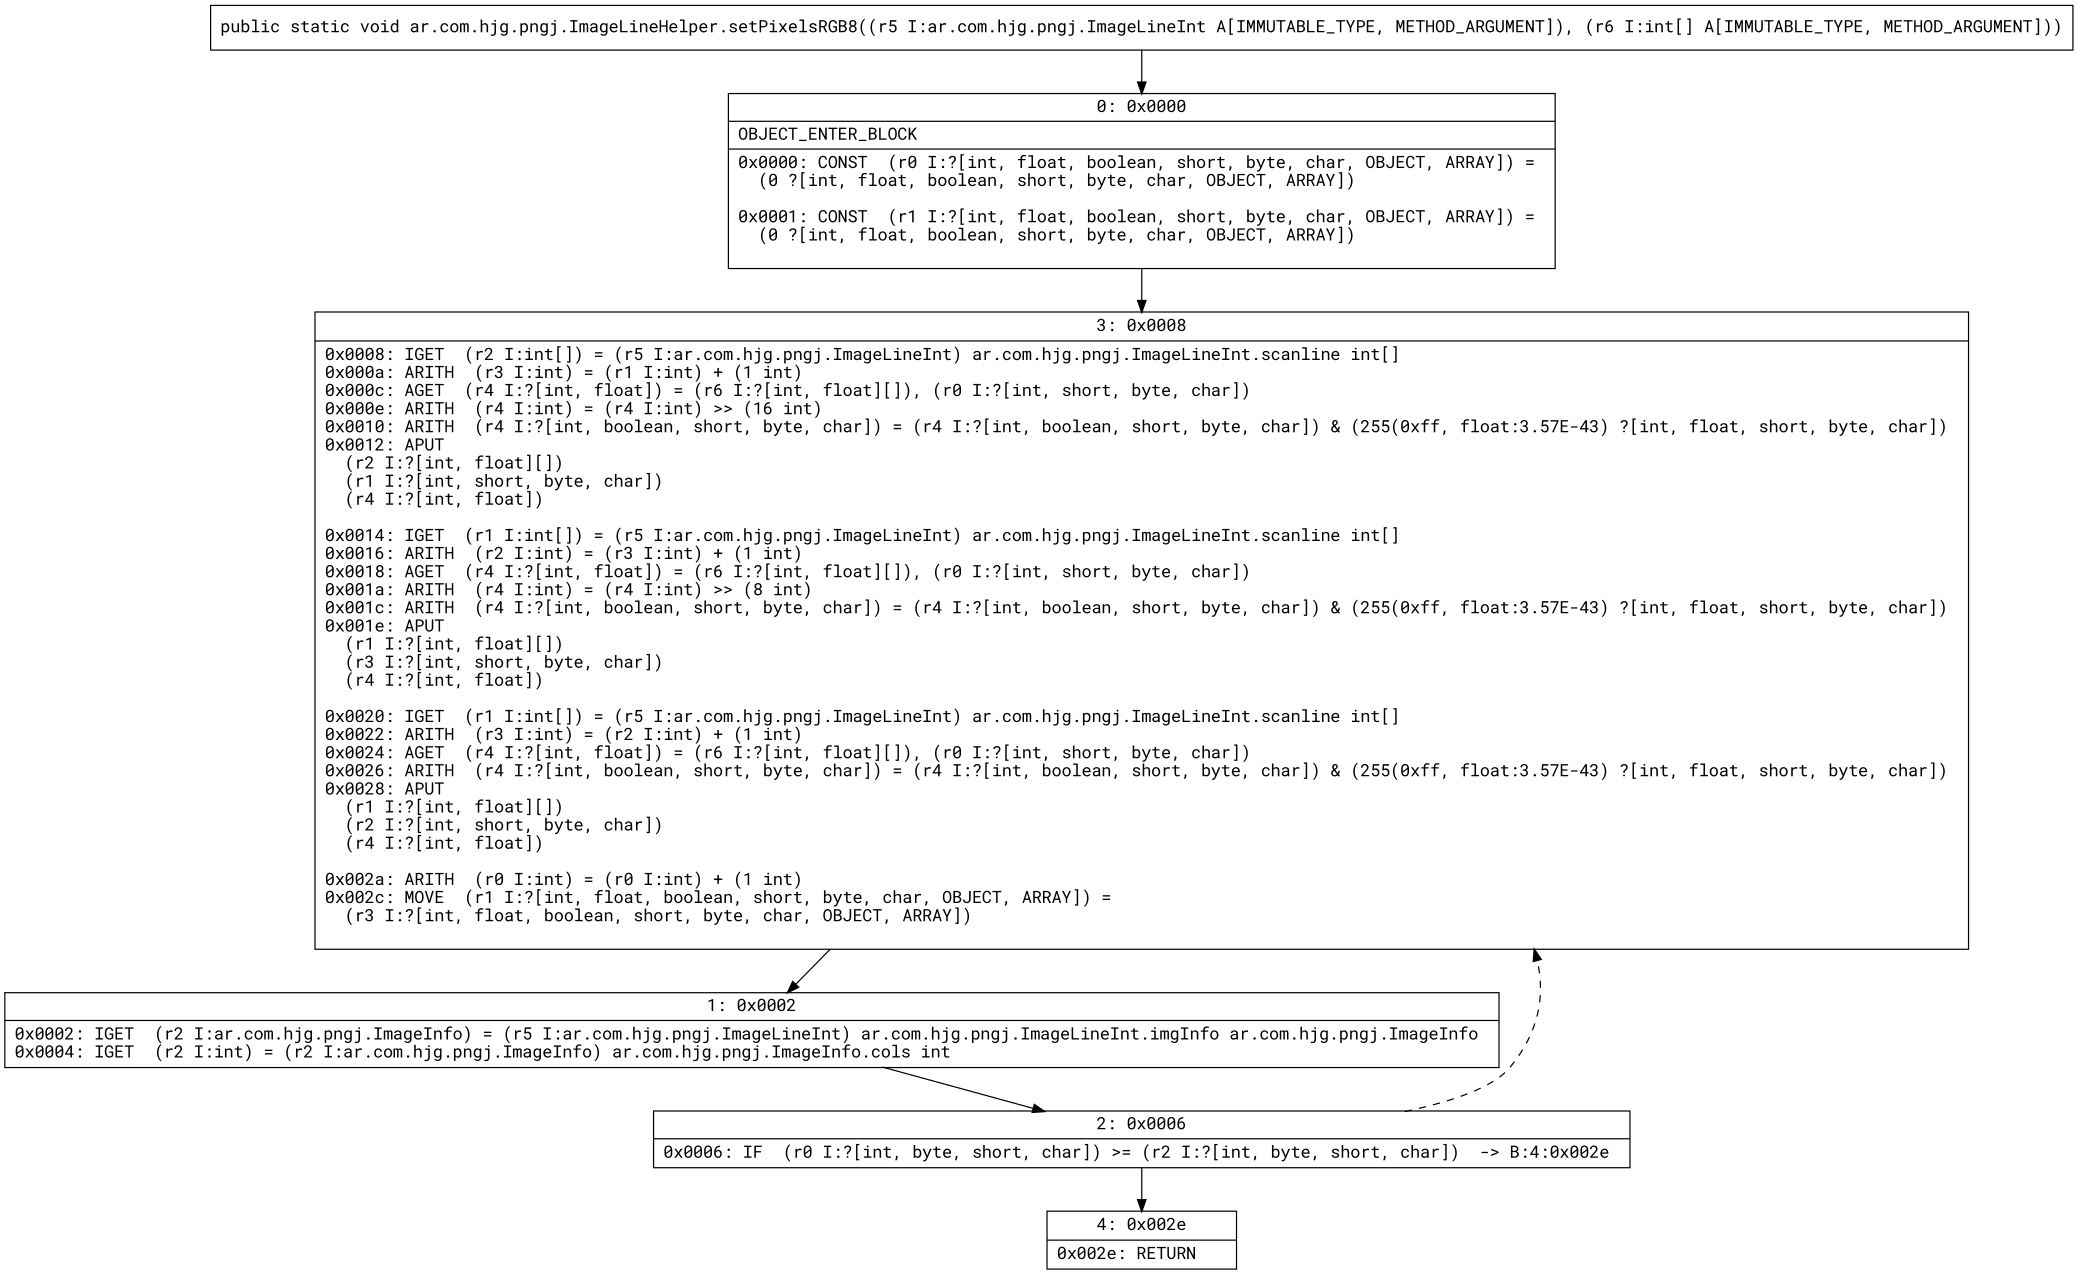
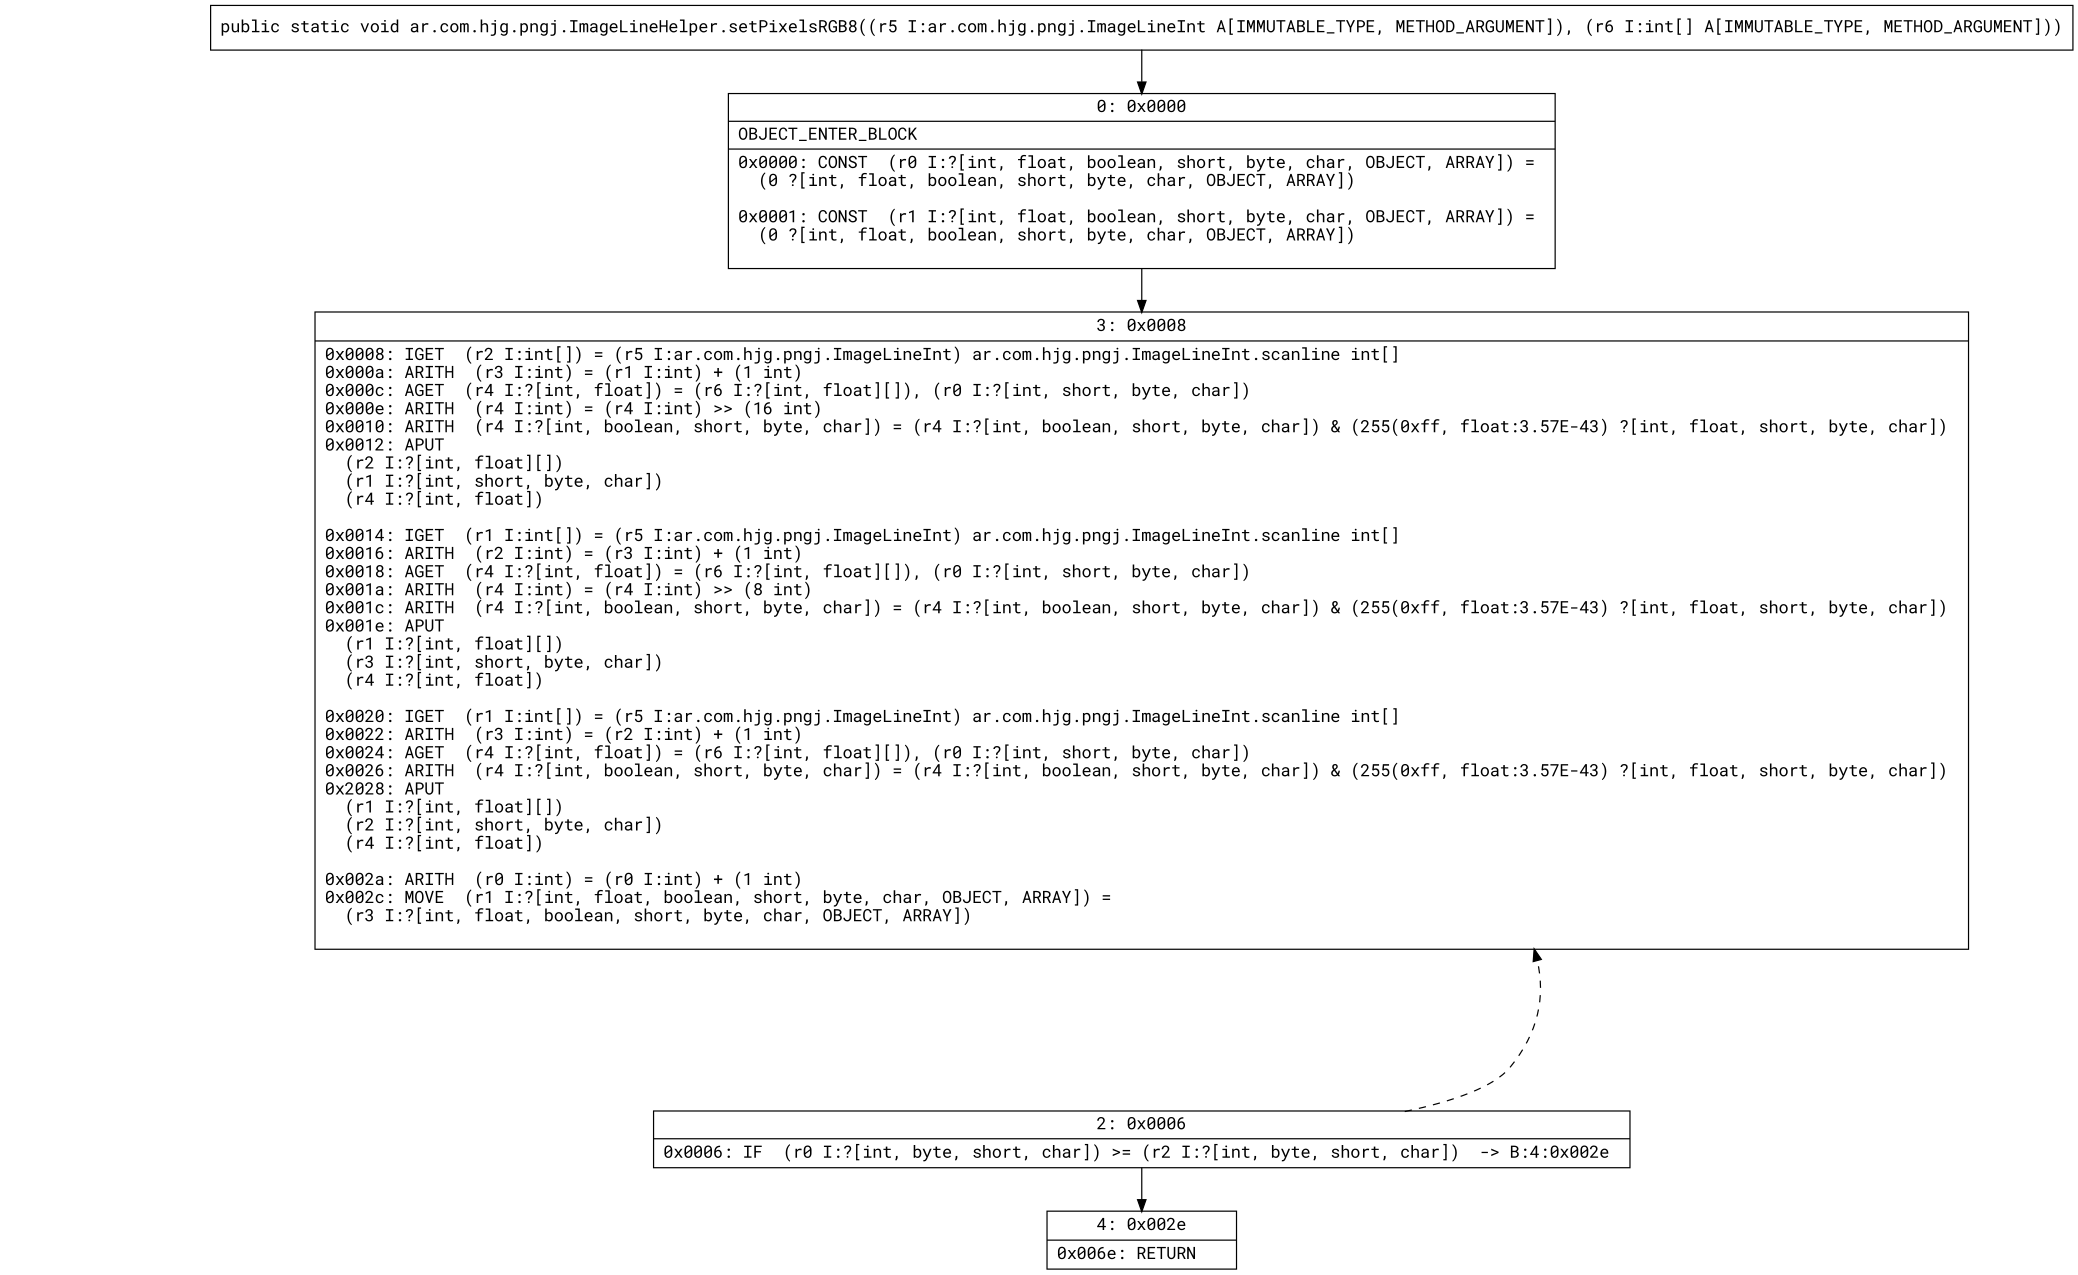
(395, 789) -> (395, 789)
(752, 1030) -> none
(1142, 1254) -> (1142, 1254)
